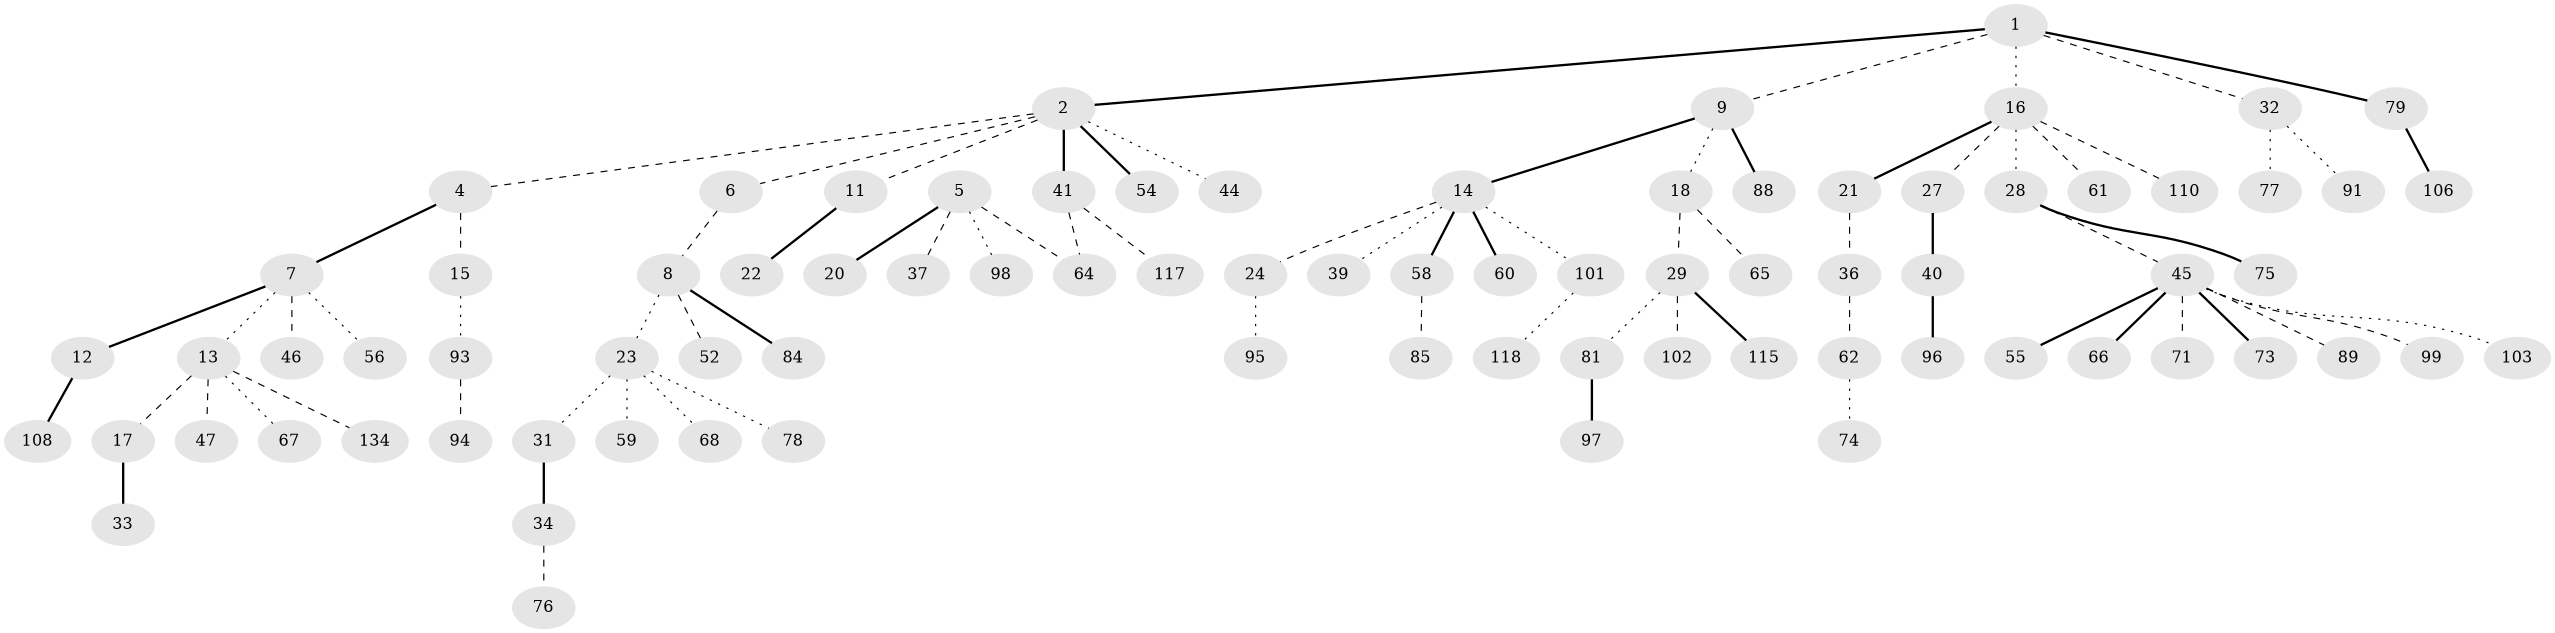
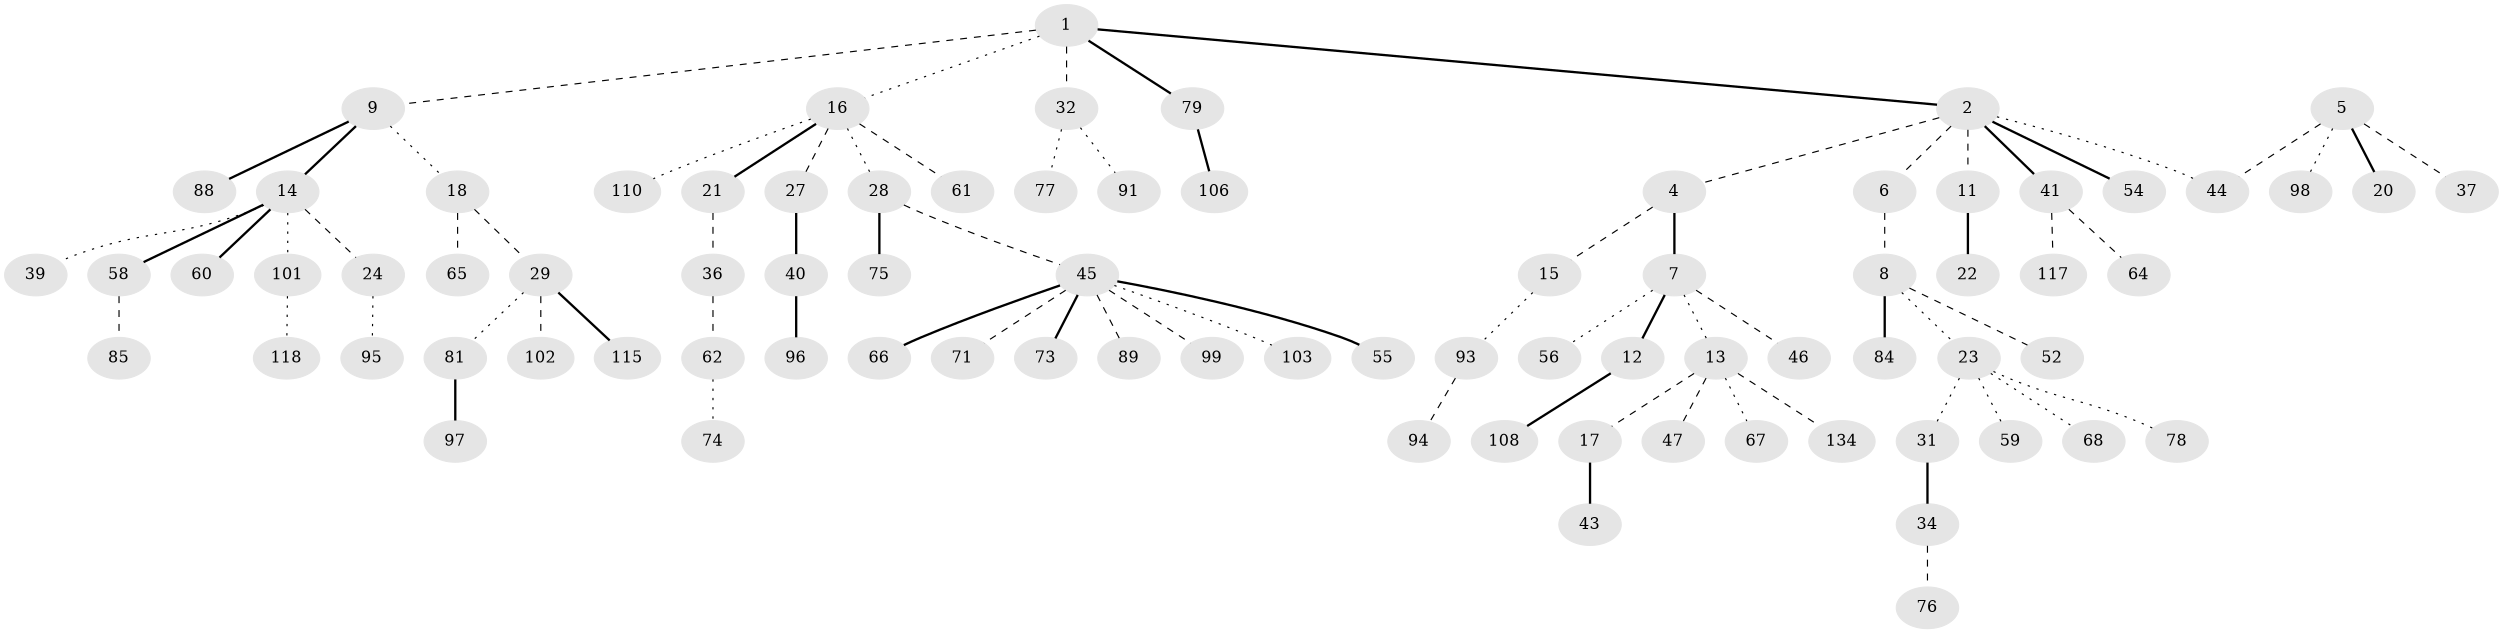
(2100, 150) -> (732, 148)
(1022, 234) -> (2280, 150)
(123, 525) -> (1590, 525)
